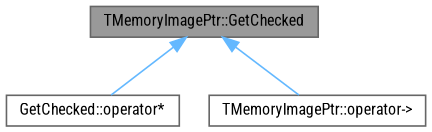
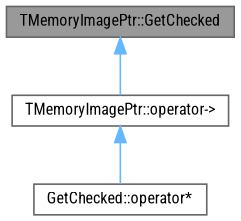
(142, 71) -> (120, 163)
